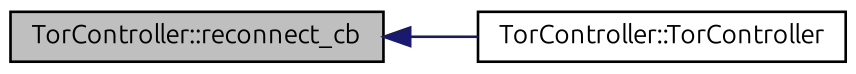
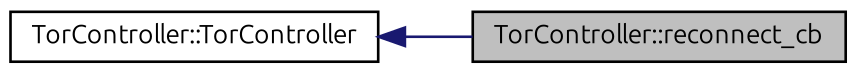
(444, 37) -> (439, 37)
